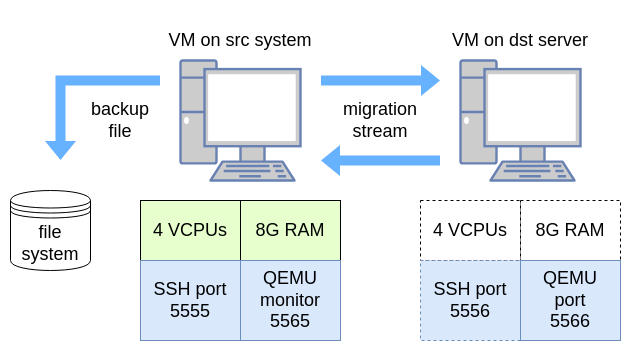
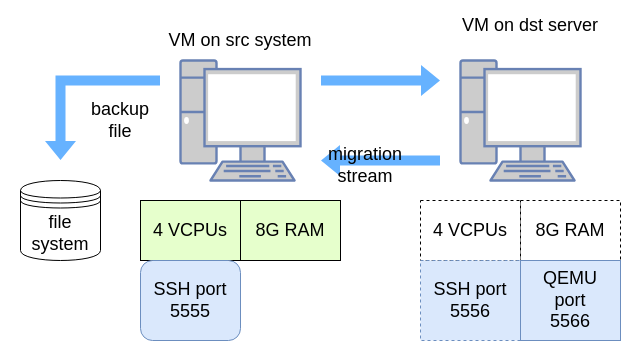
(521, 41) -> (531, 26)
(381, 121) -> (366, 166)
(51, 231) -> (61, 221)
(191, 301) -> (191, 301)
(291, 301) -> none
